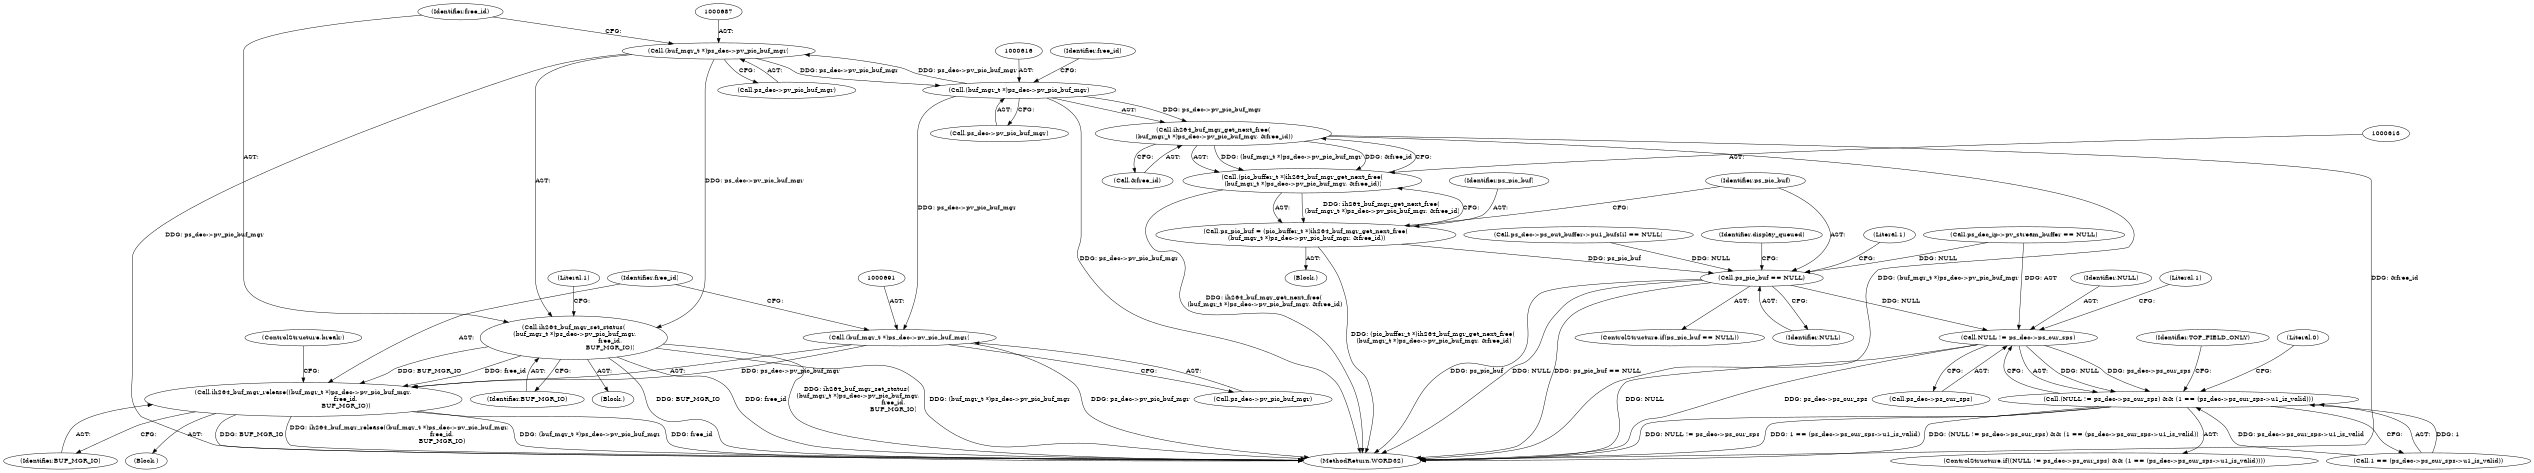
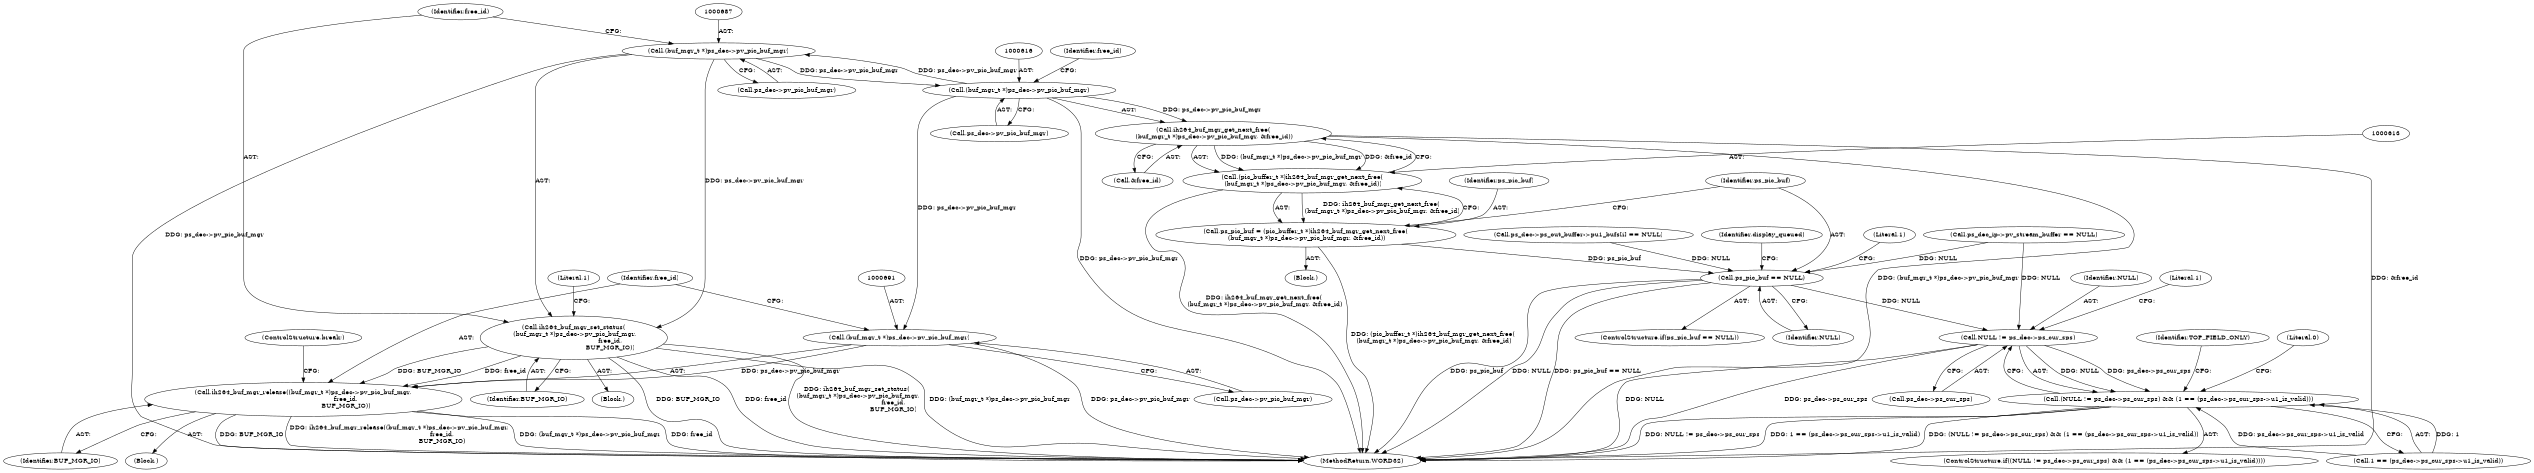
(2041, 278) -> (2041, 278)
